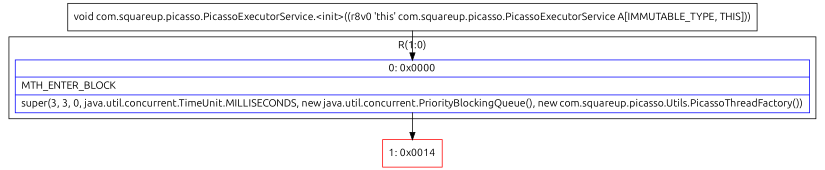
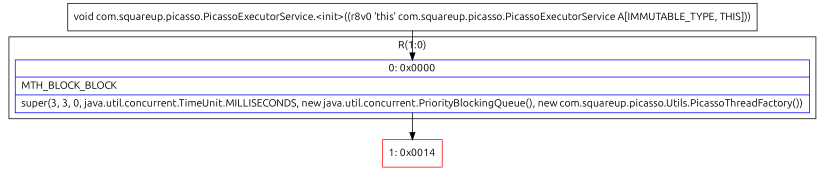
(68, 86) -> (69, 86)
